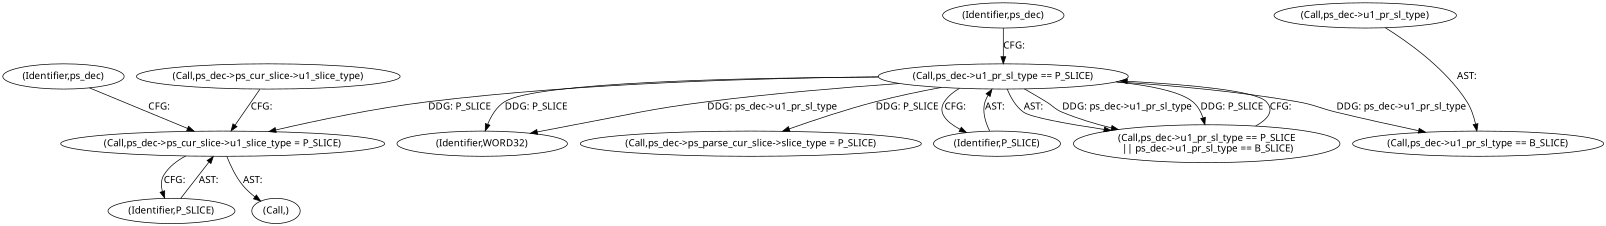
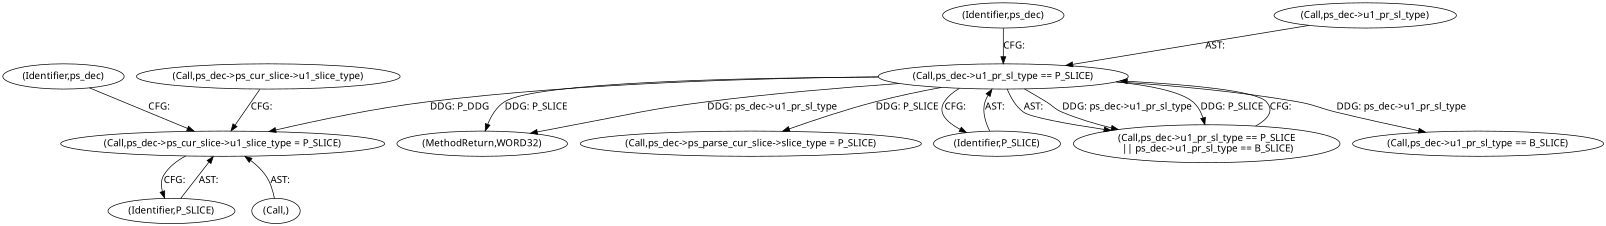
(1439, 69) -> (1191, 45)
(460, 107) -> (460, 107)
(482, 144) -> (482, 144)
(238, 179) -> (267, 177)
